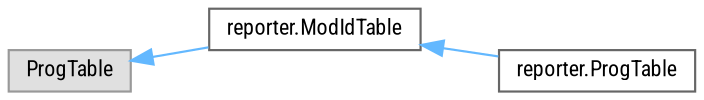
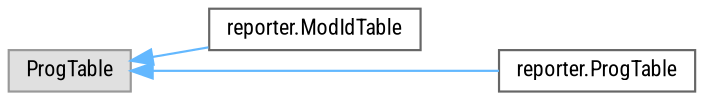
(471, 52) -> (326, 71)
